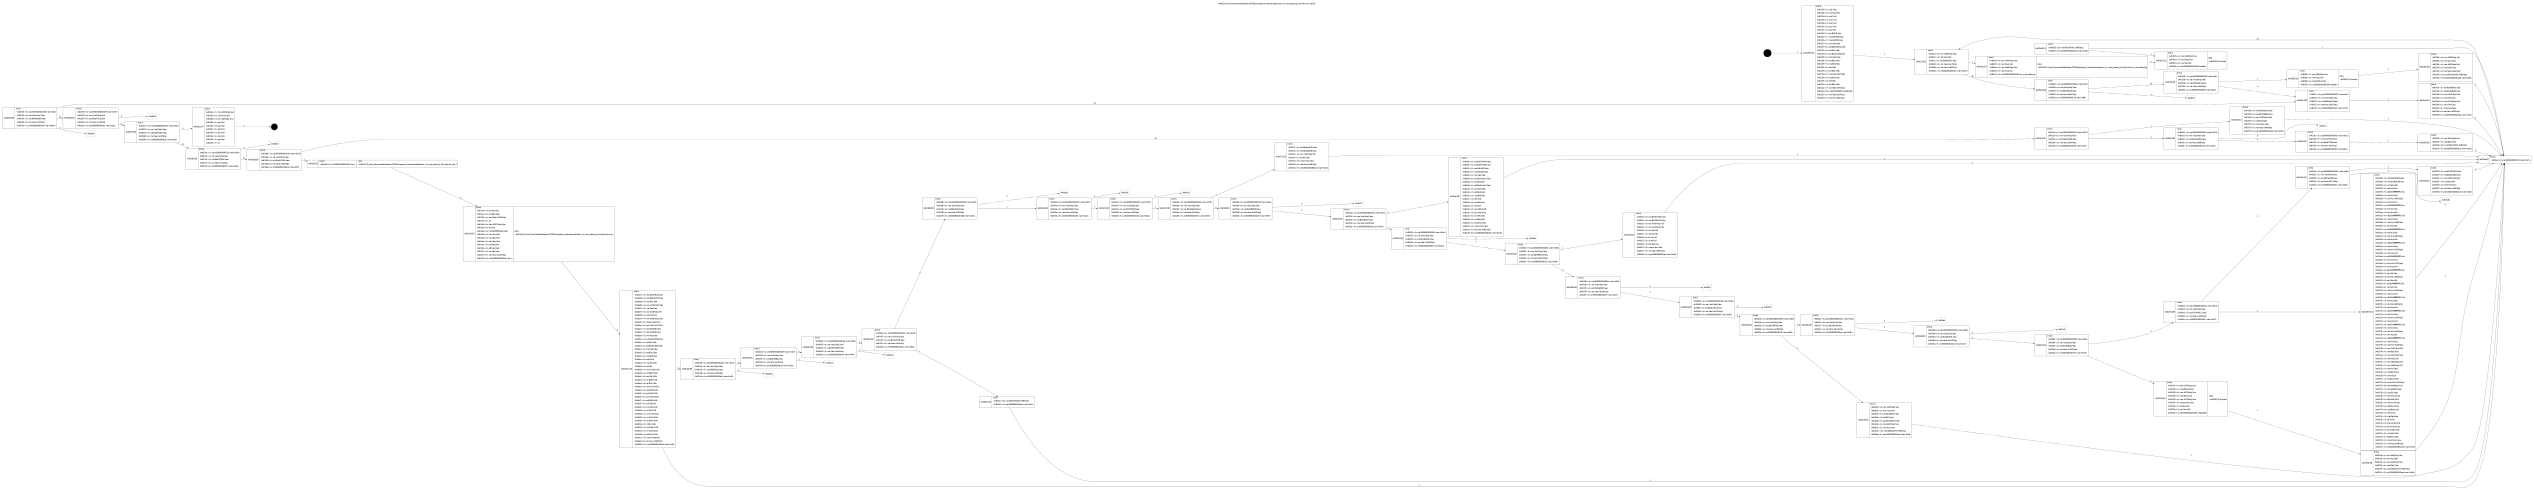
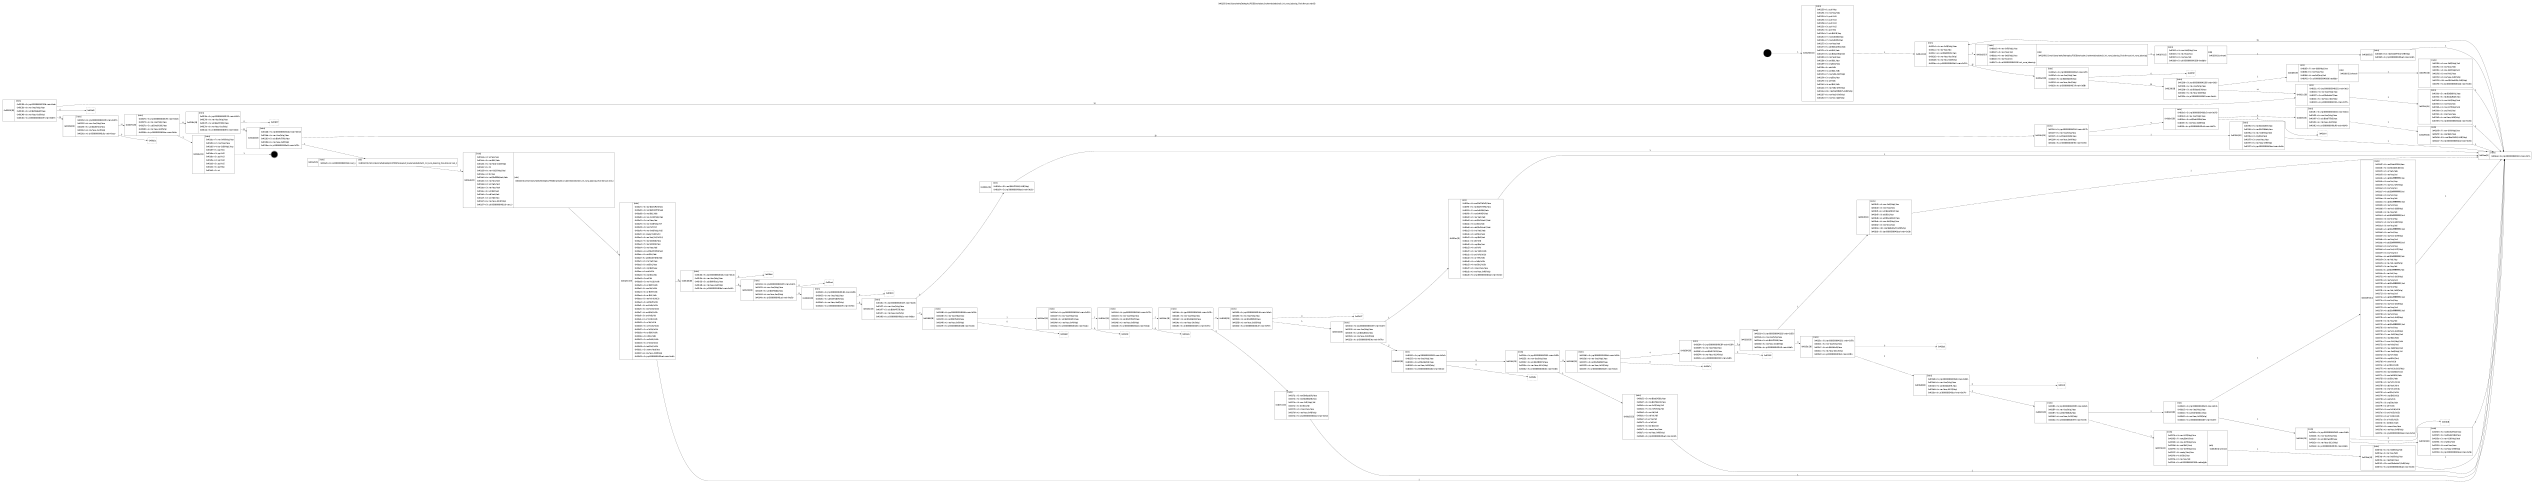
(2121, 53) -> (2293, 55)
